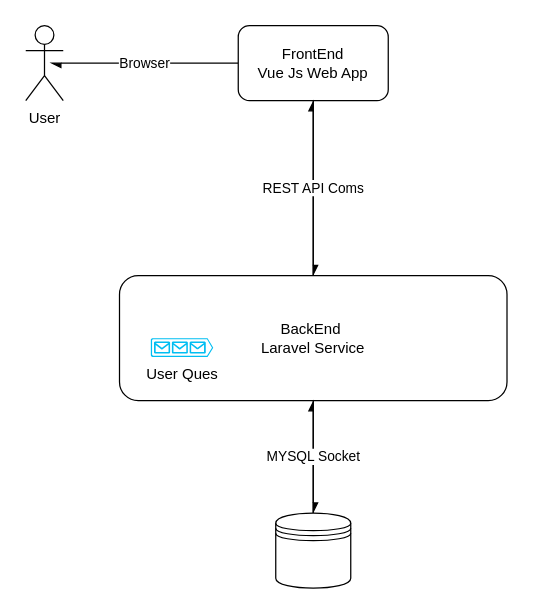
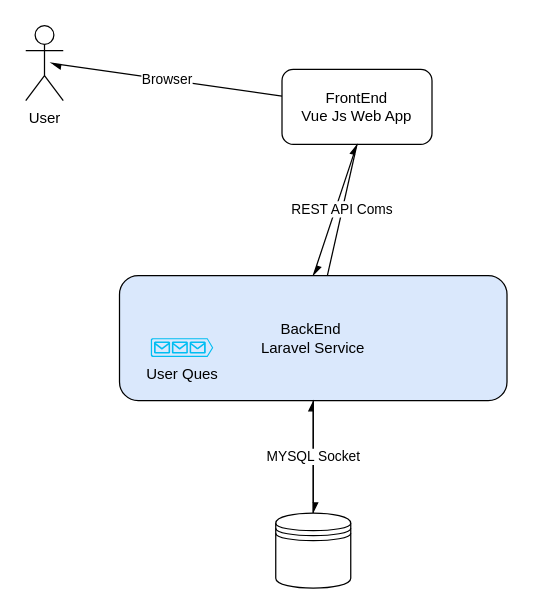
(313, 63) -> (357, 107)
(313, 338) -> (313, 338)
